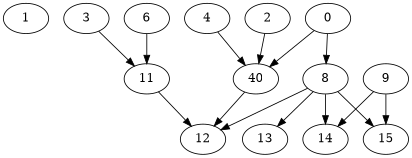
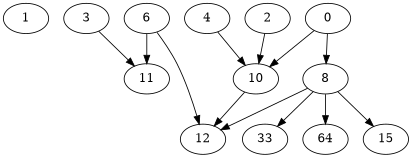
(256, 79) -> (256, 79)
(386, 79) -> none
(172, 106) -> (181, 72)
(265, 139) -> (265, 139)
(325, 139) -> (325, 139)
